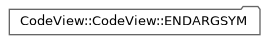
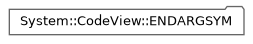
(135, 22) -> (127, 22)
